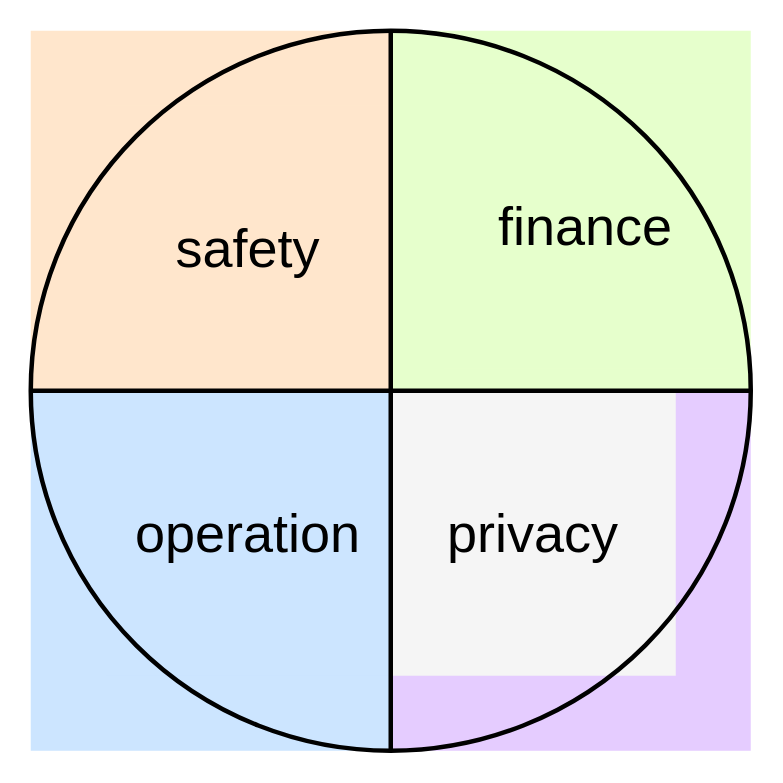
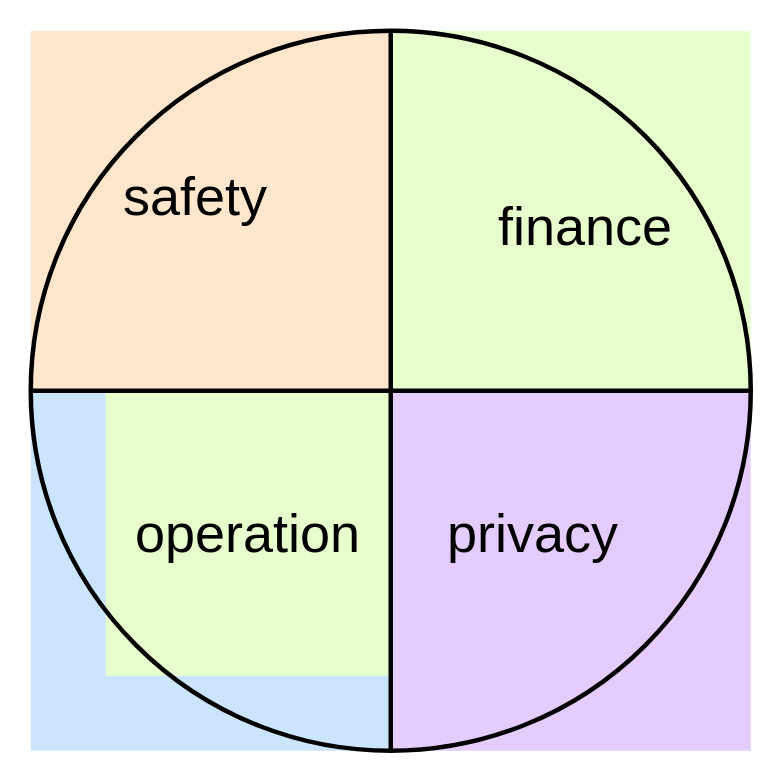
(248, 248) -> (196, 196)
(248, 533) -> (248, 533)
(533, 533) -> (533, 533)
